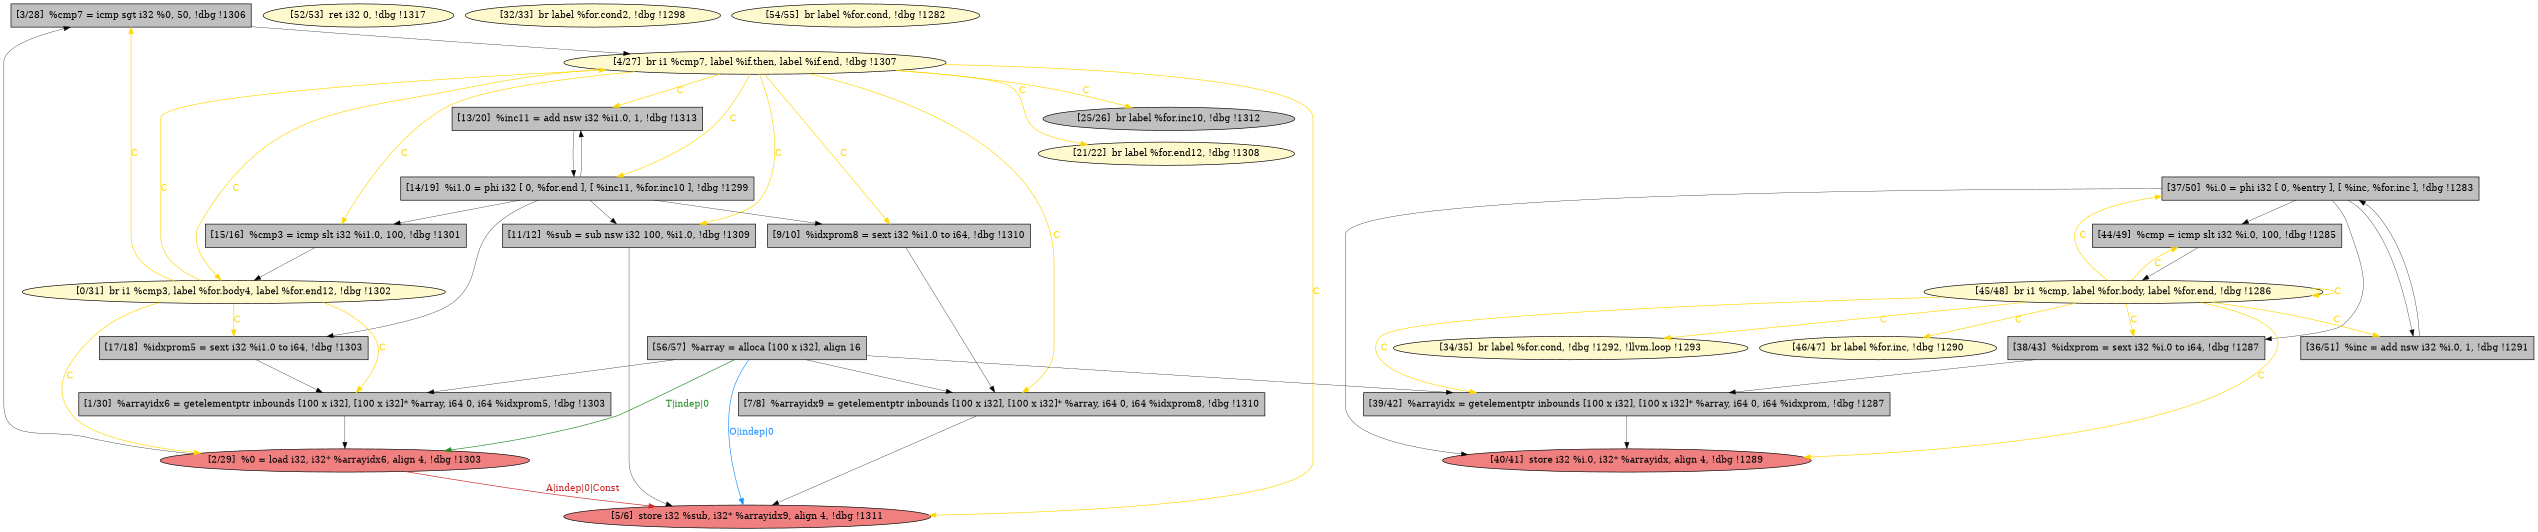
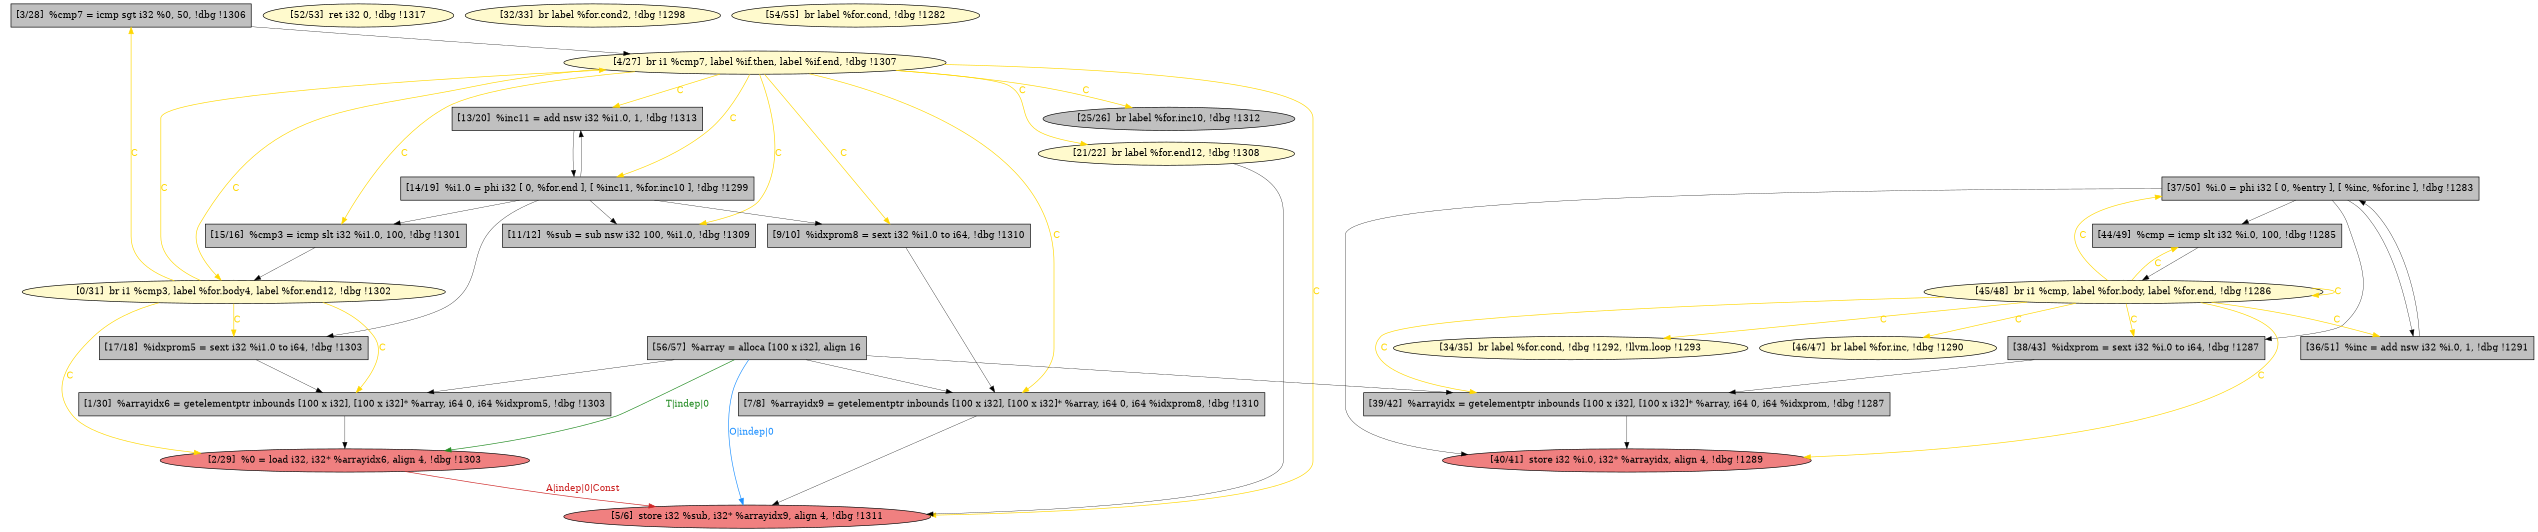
(4, 301) -> none
(629, 385) -> (1272, 475)
